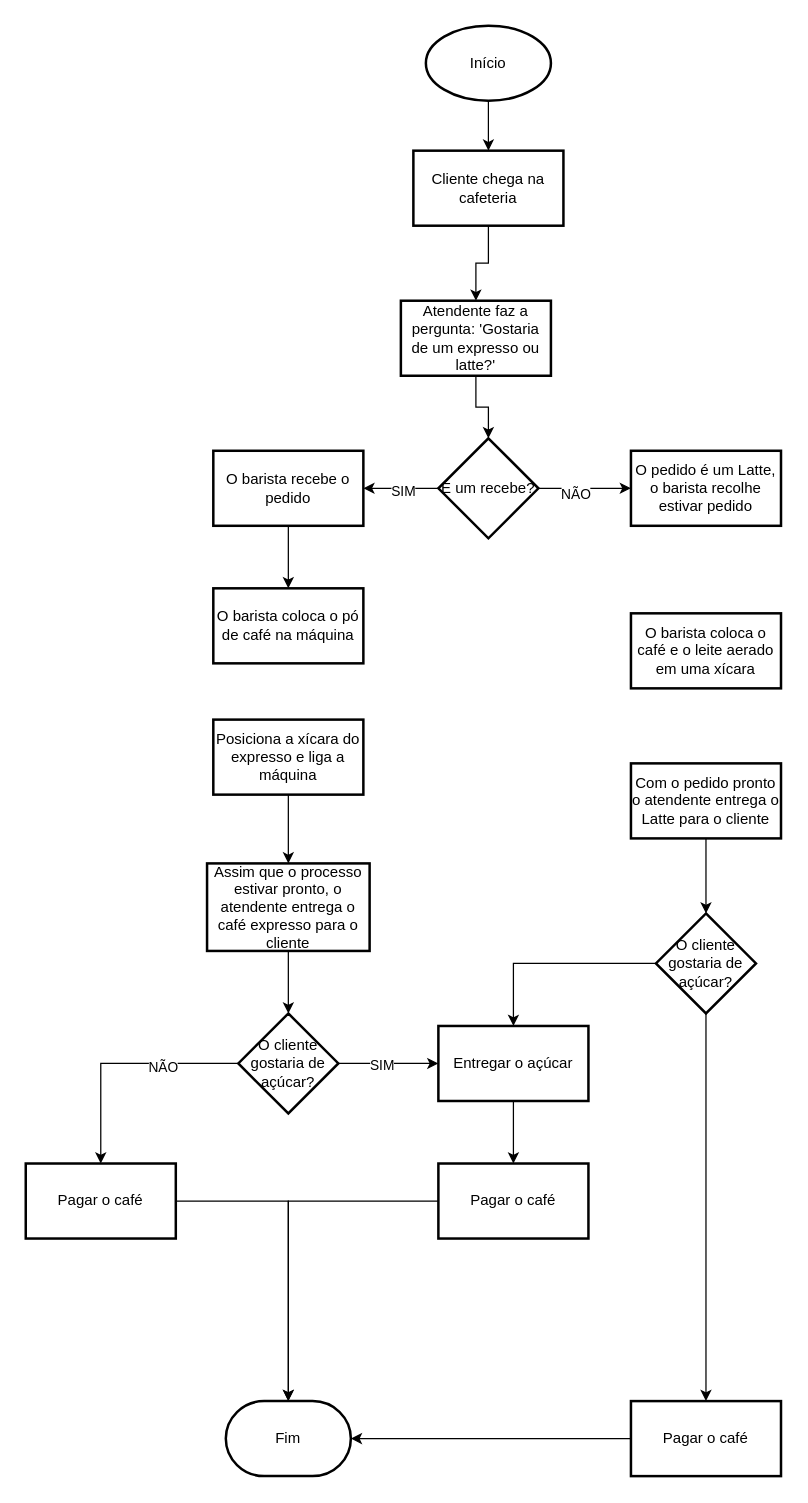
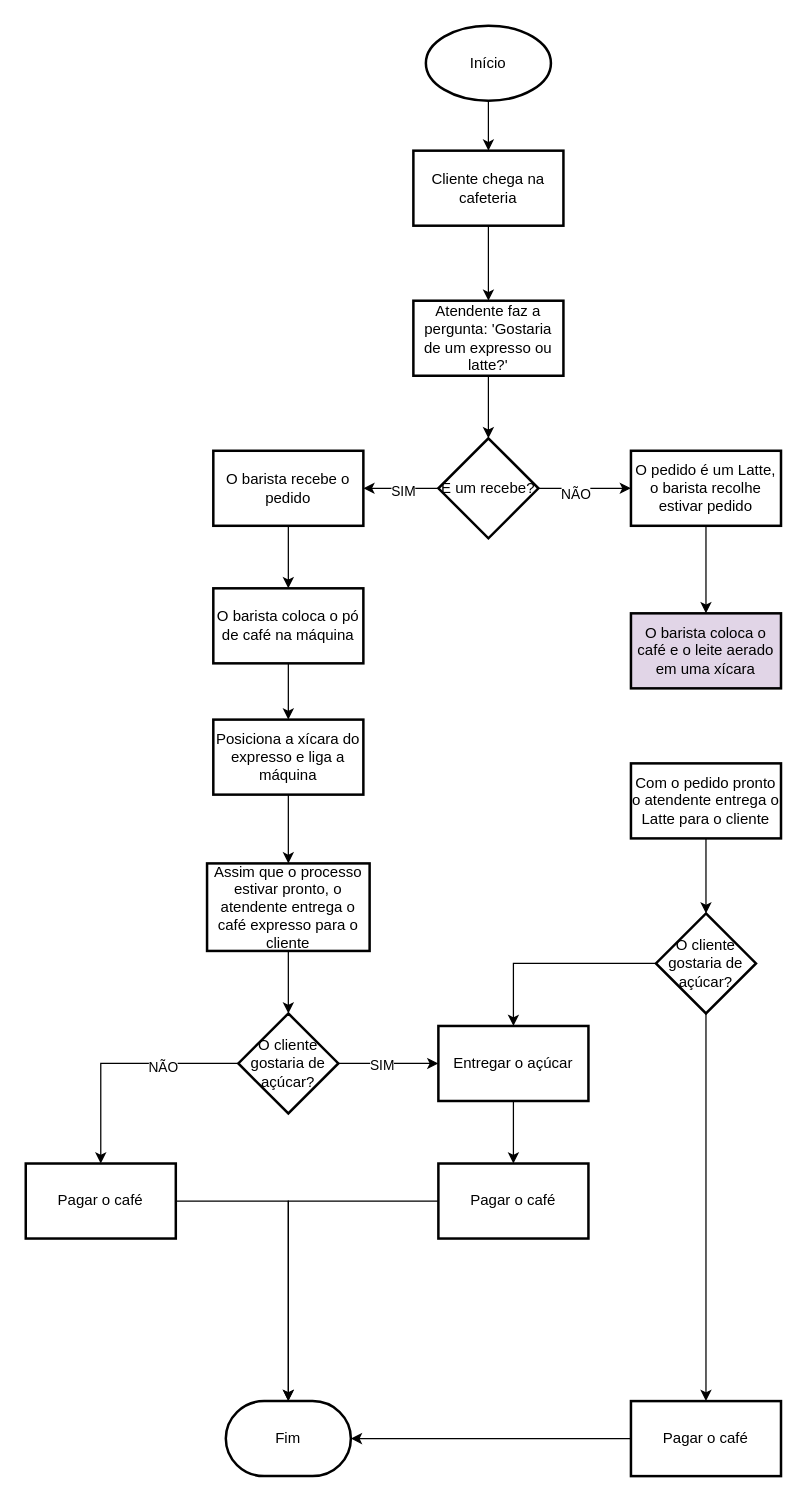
(476, 338) -> (488, 338)
none -> (706, 565)
(706, 651) -> (706, 651)
none -> (288, 687)
